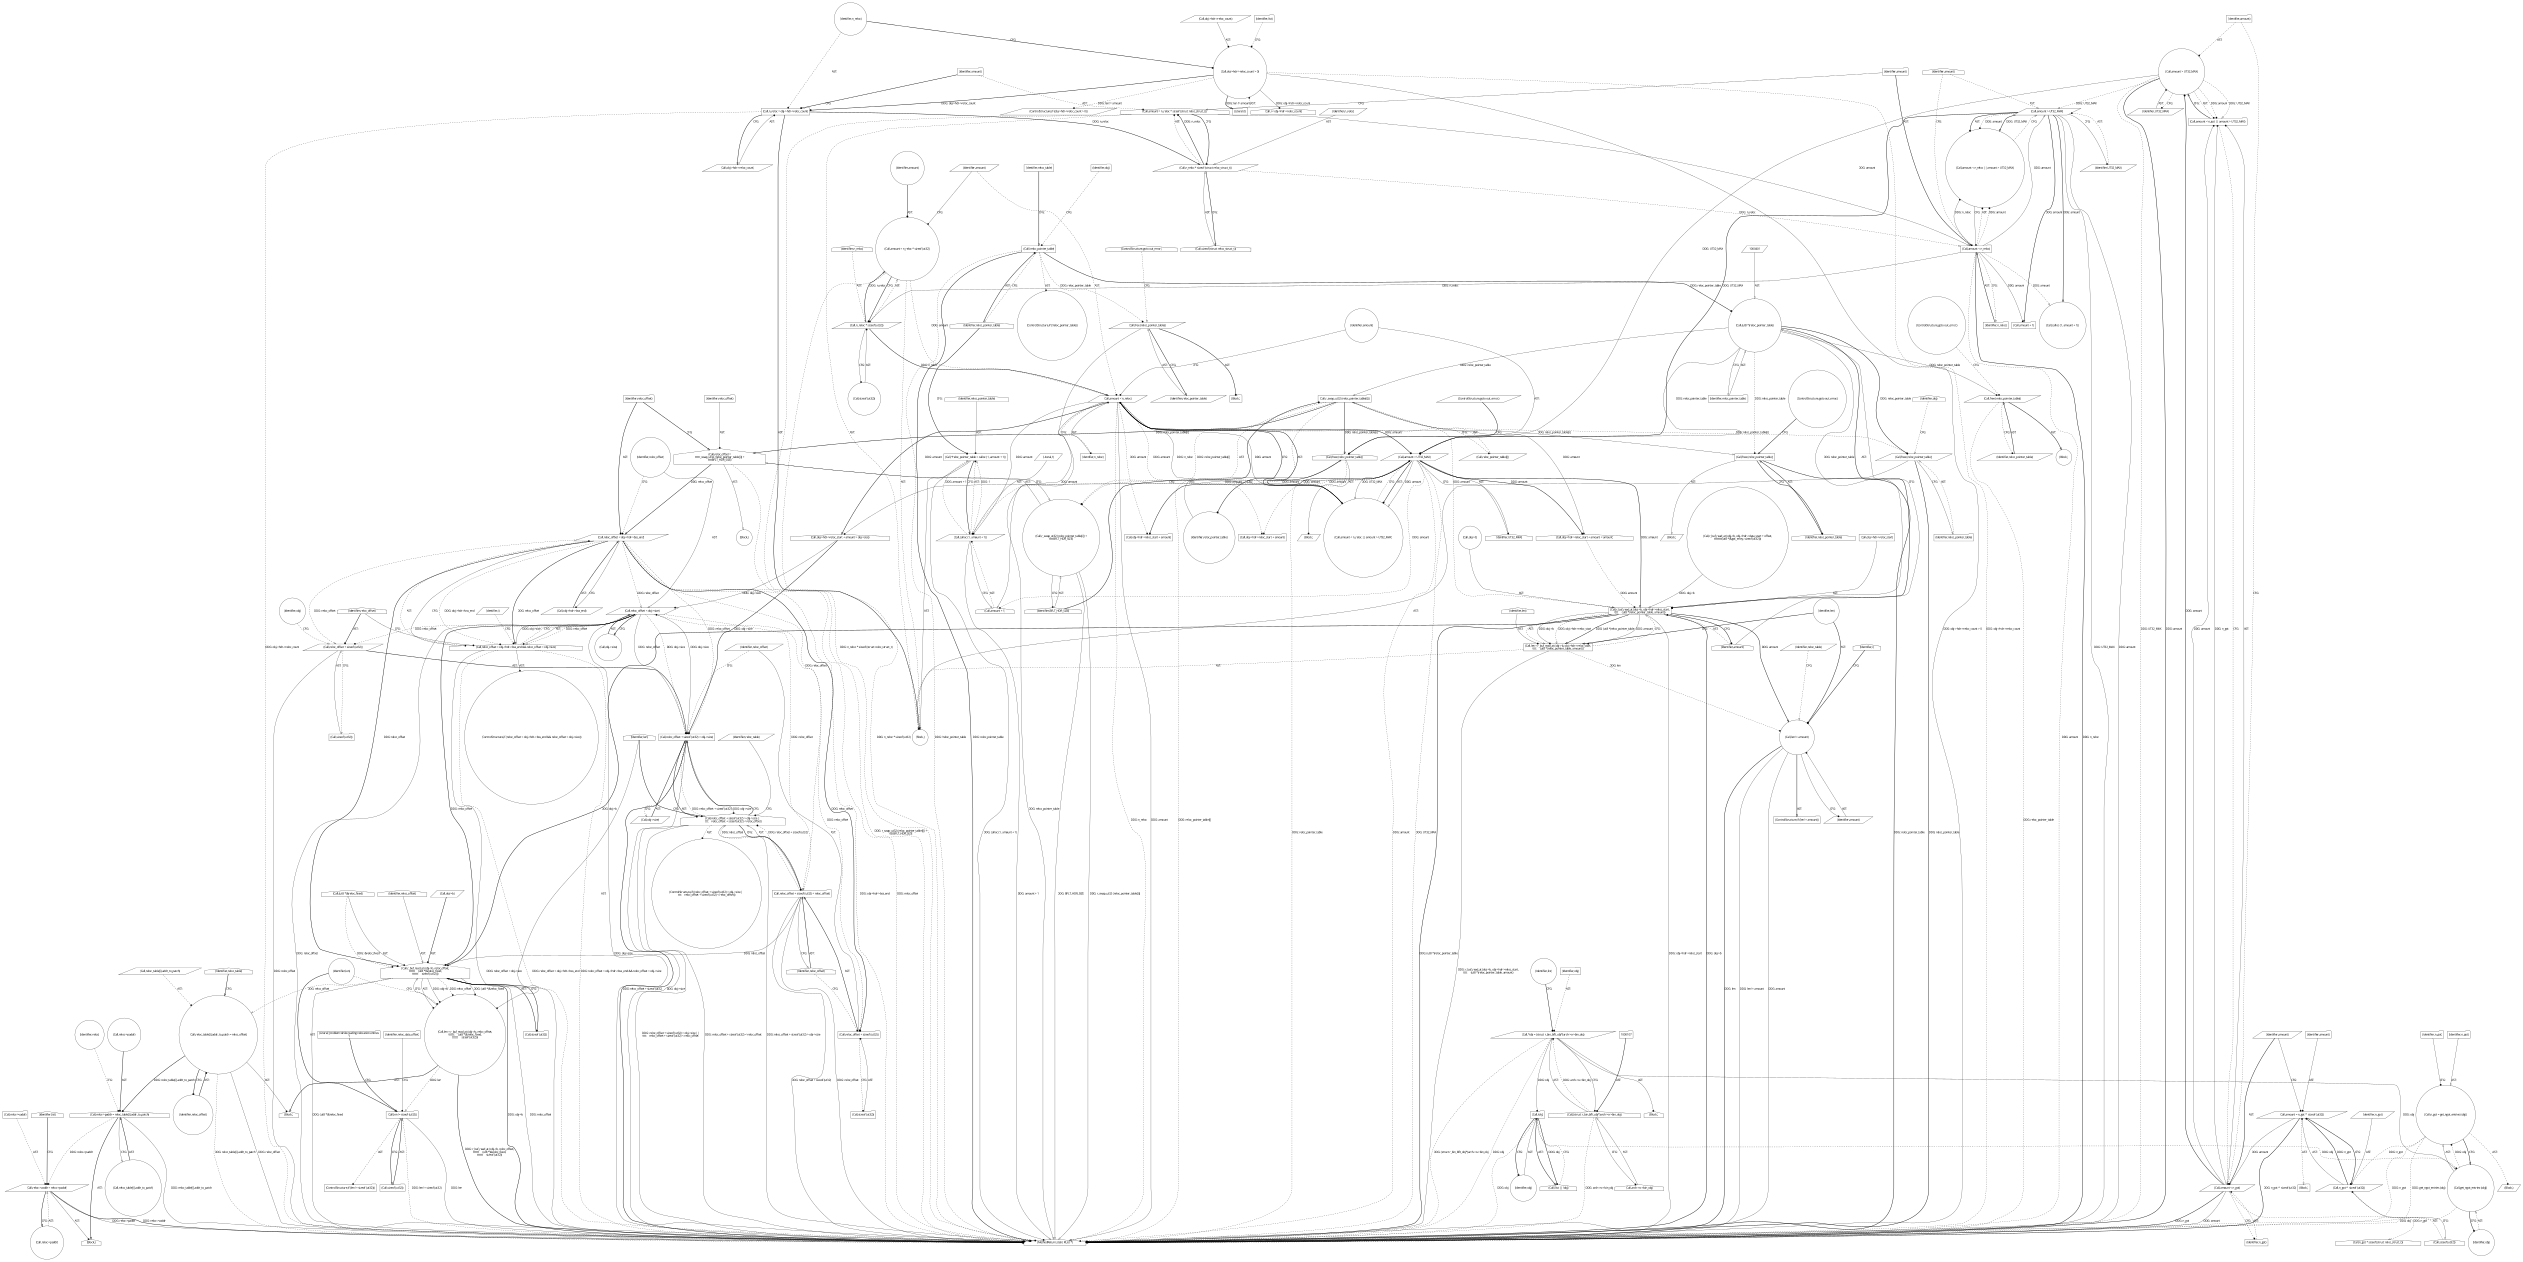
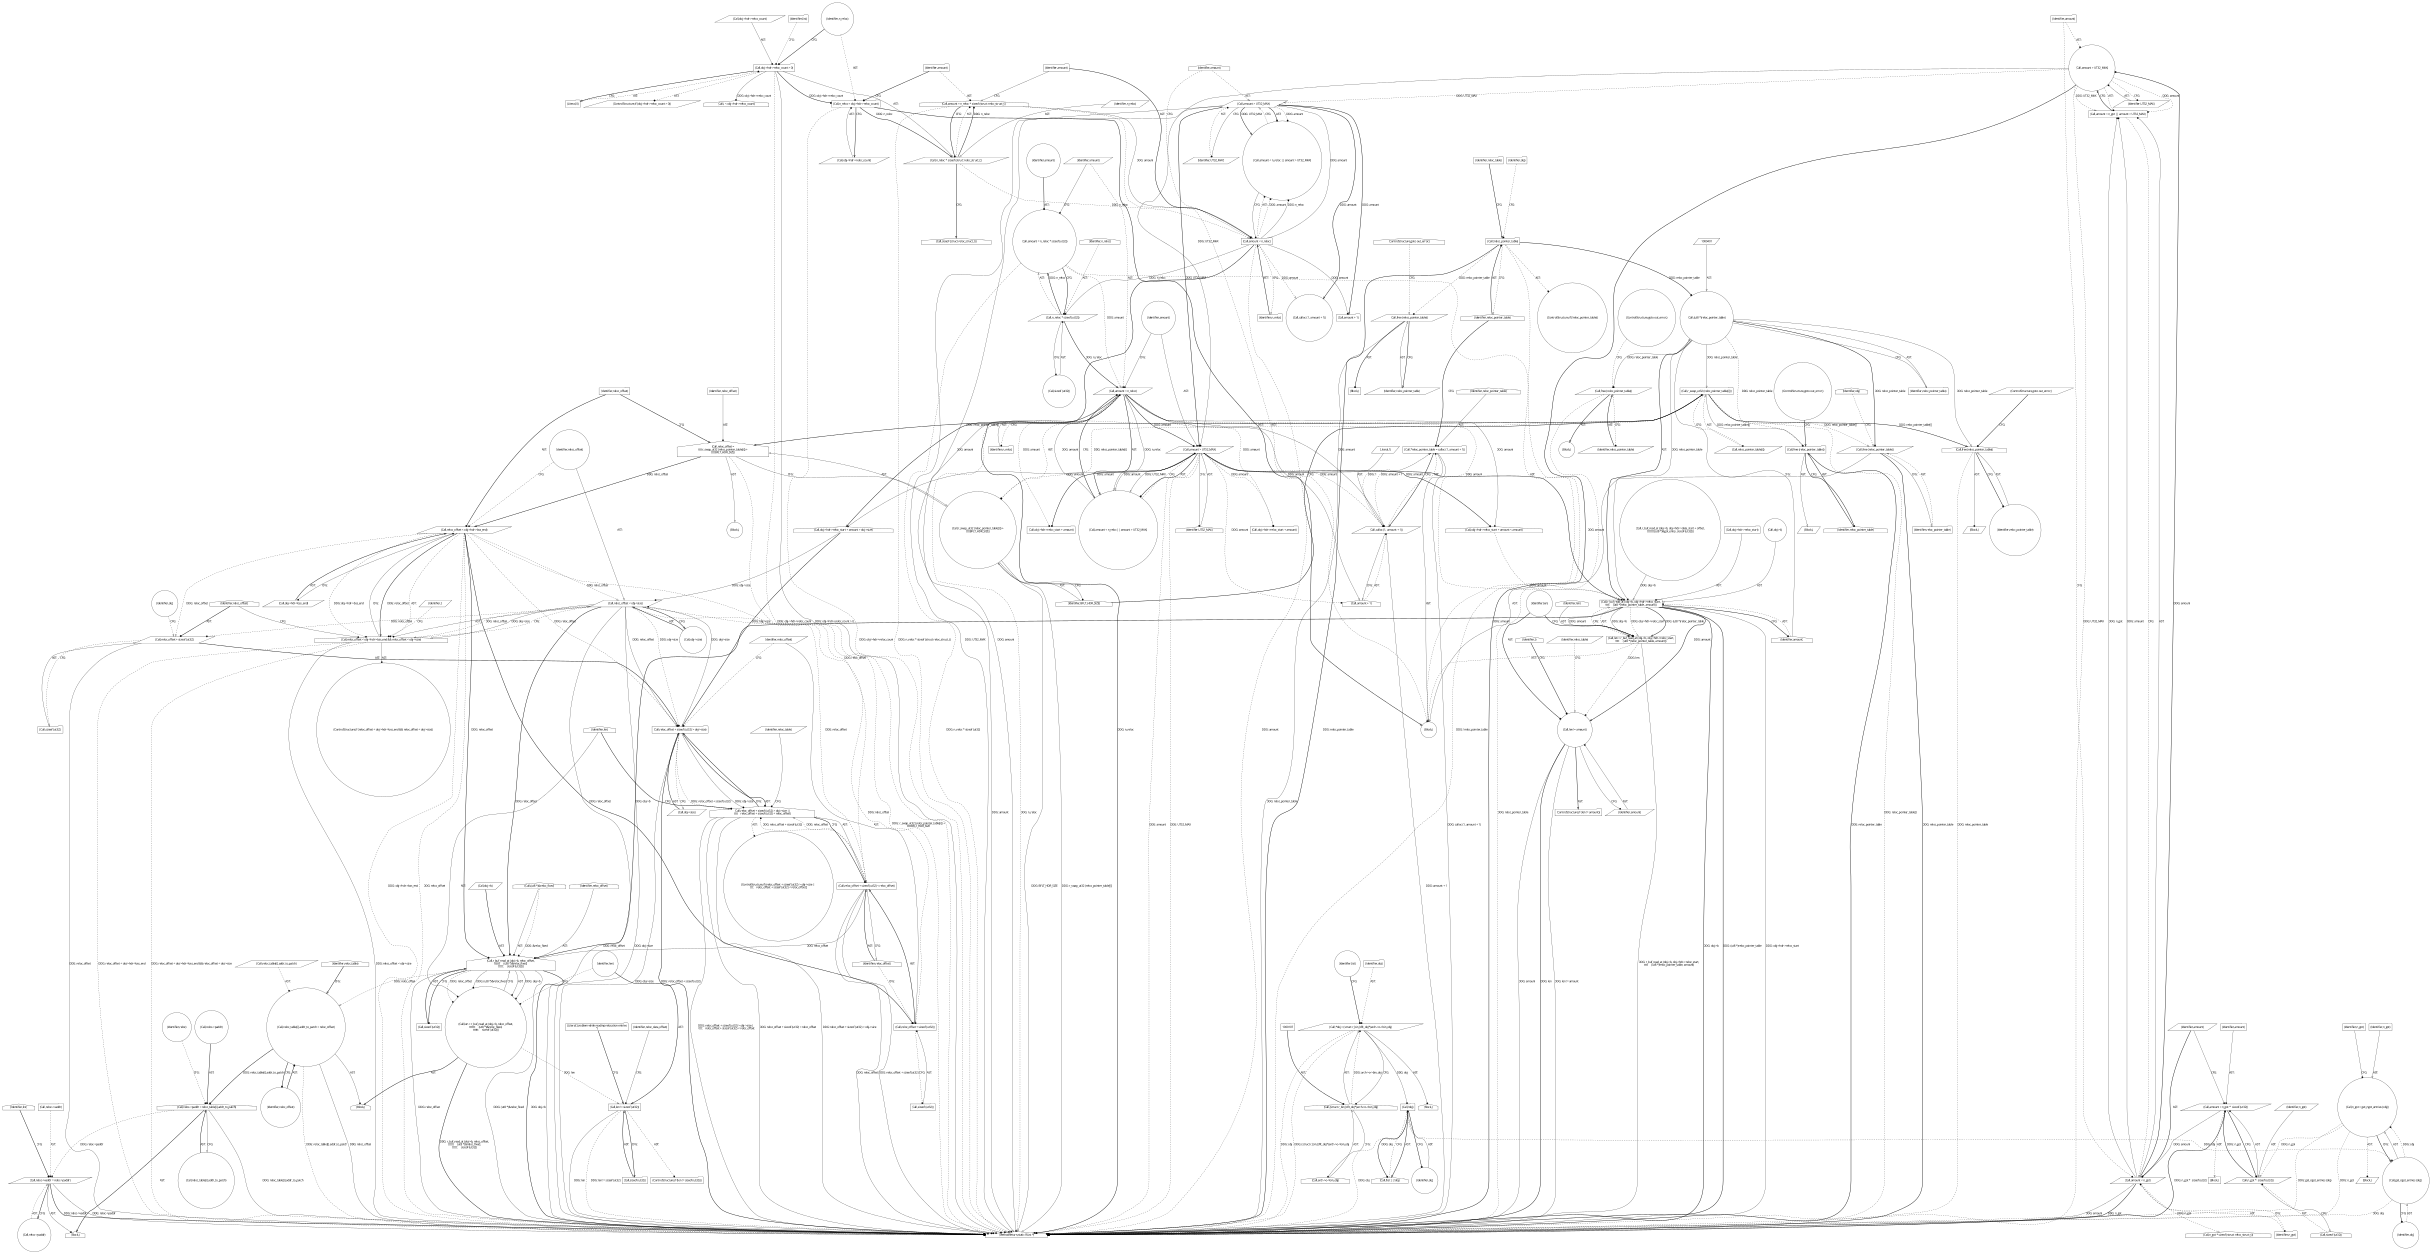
(1240, 72) -> (774, 68)
(1110, 104) -> (677, 96)
(1238, 104) -> (612, 96)
(1205, 210) -> (875, 98)
(2031, 1080) -> none
(1443, 1232) -> none
